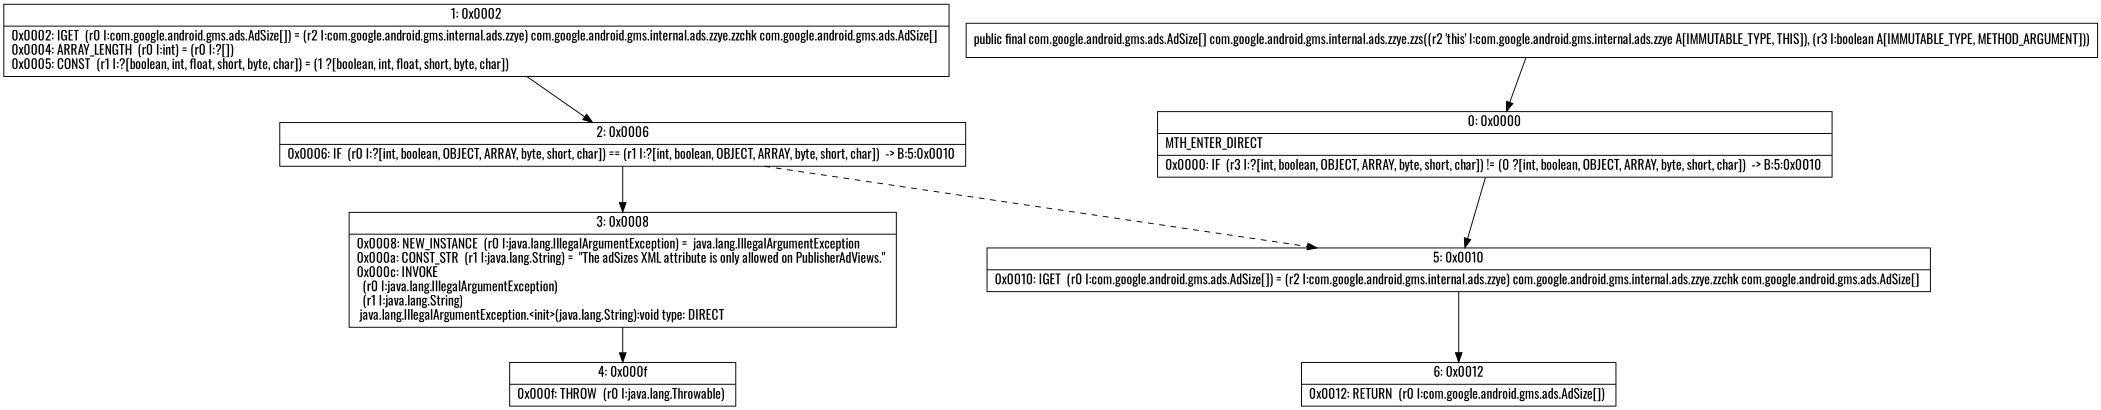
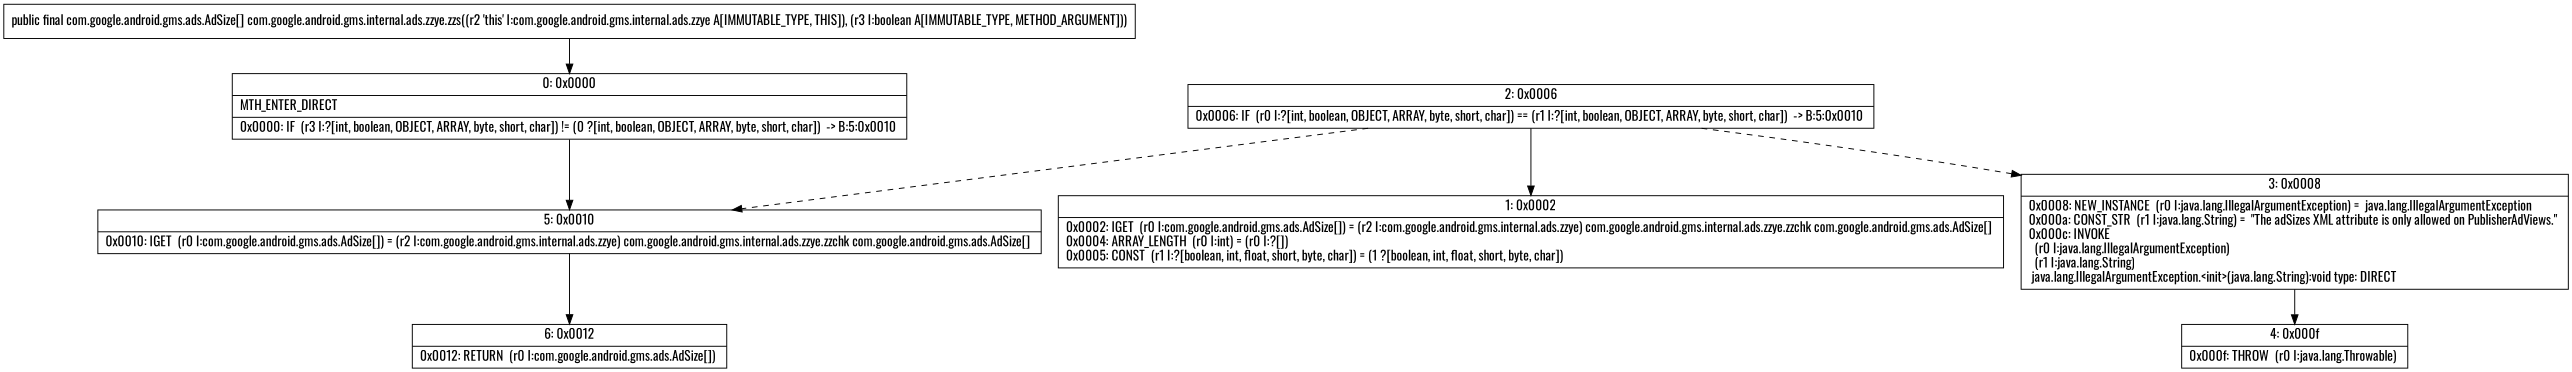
(556, 97) -> (1531, 157)
(623, 184) -> (1857, 150)
